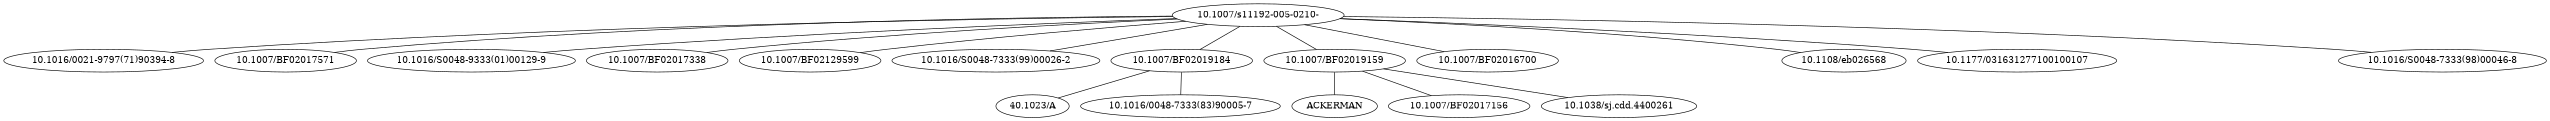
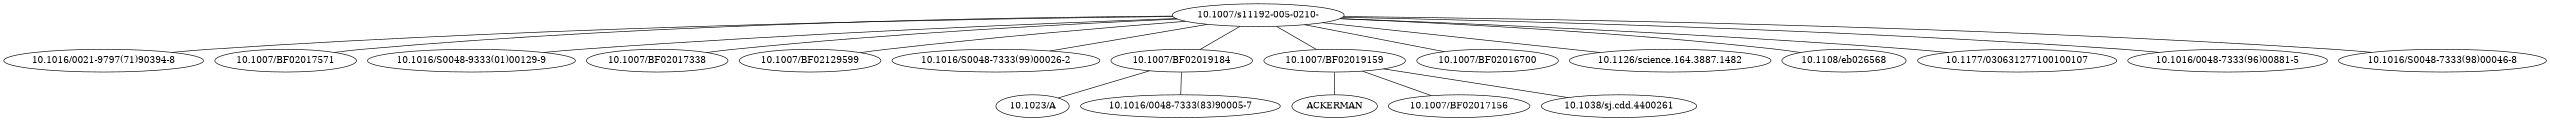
none -> (1670, 61)
(2017, 61) -> (2017, 61)
none -> (2228, 61)
(1033, 106) -> (1033, 106)
